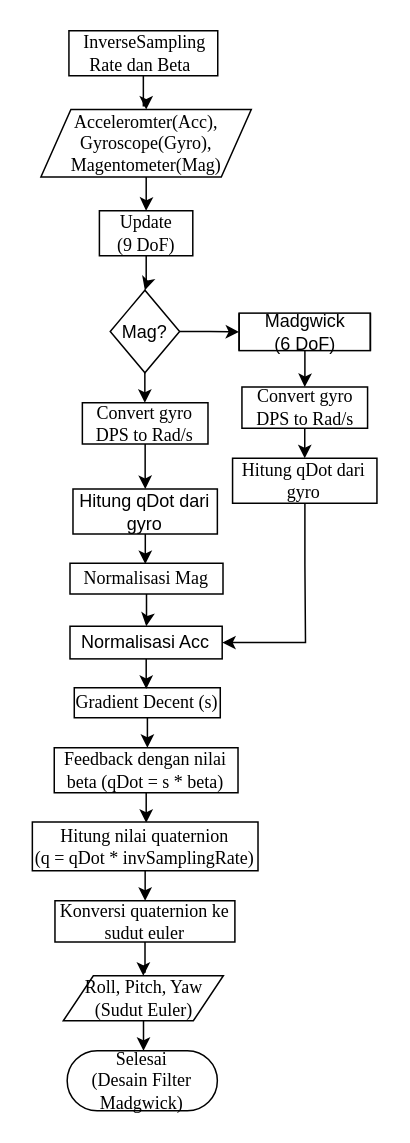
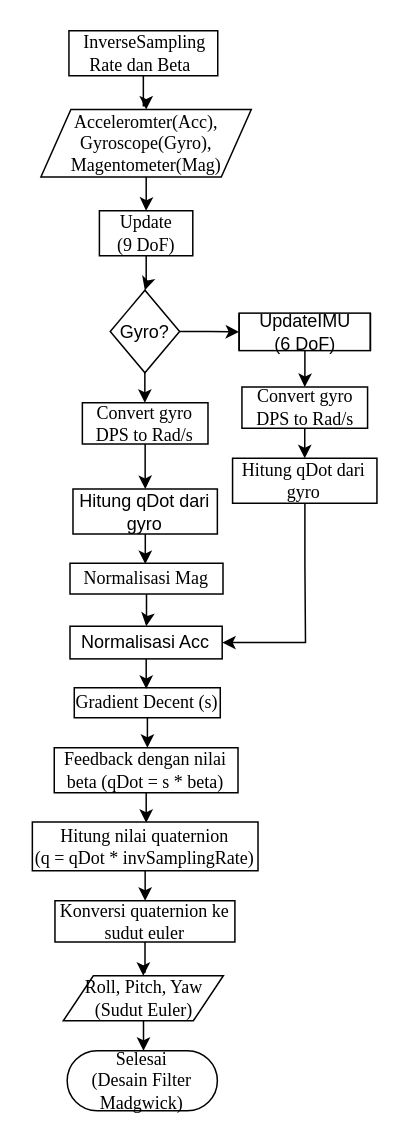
(145, 332) -> (145, 332)
(305, 332) -> (305, 332)
